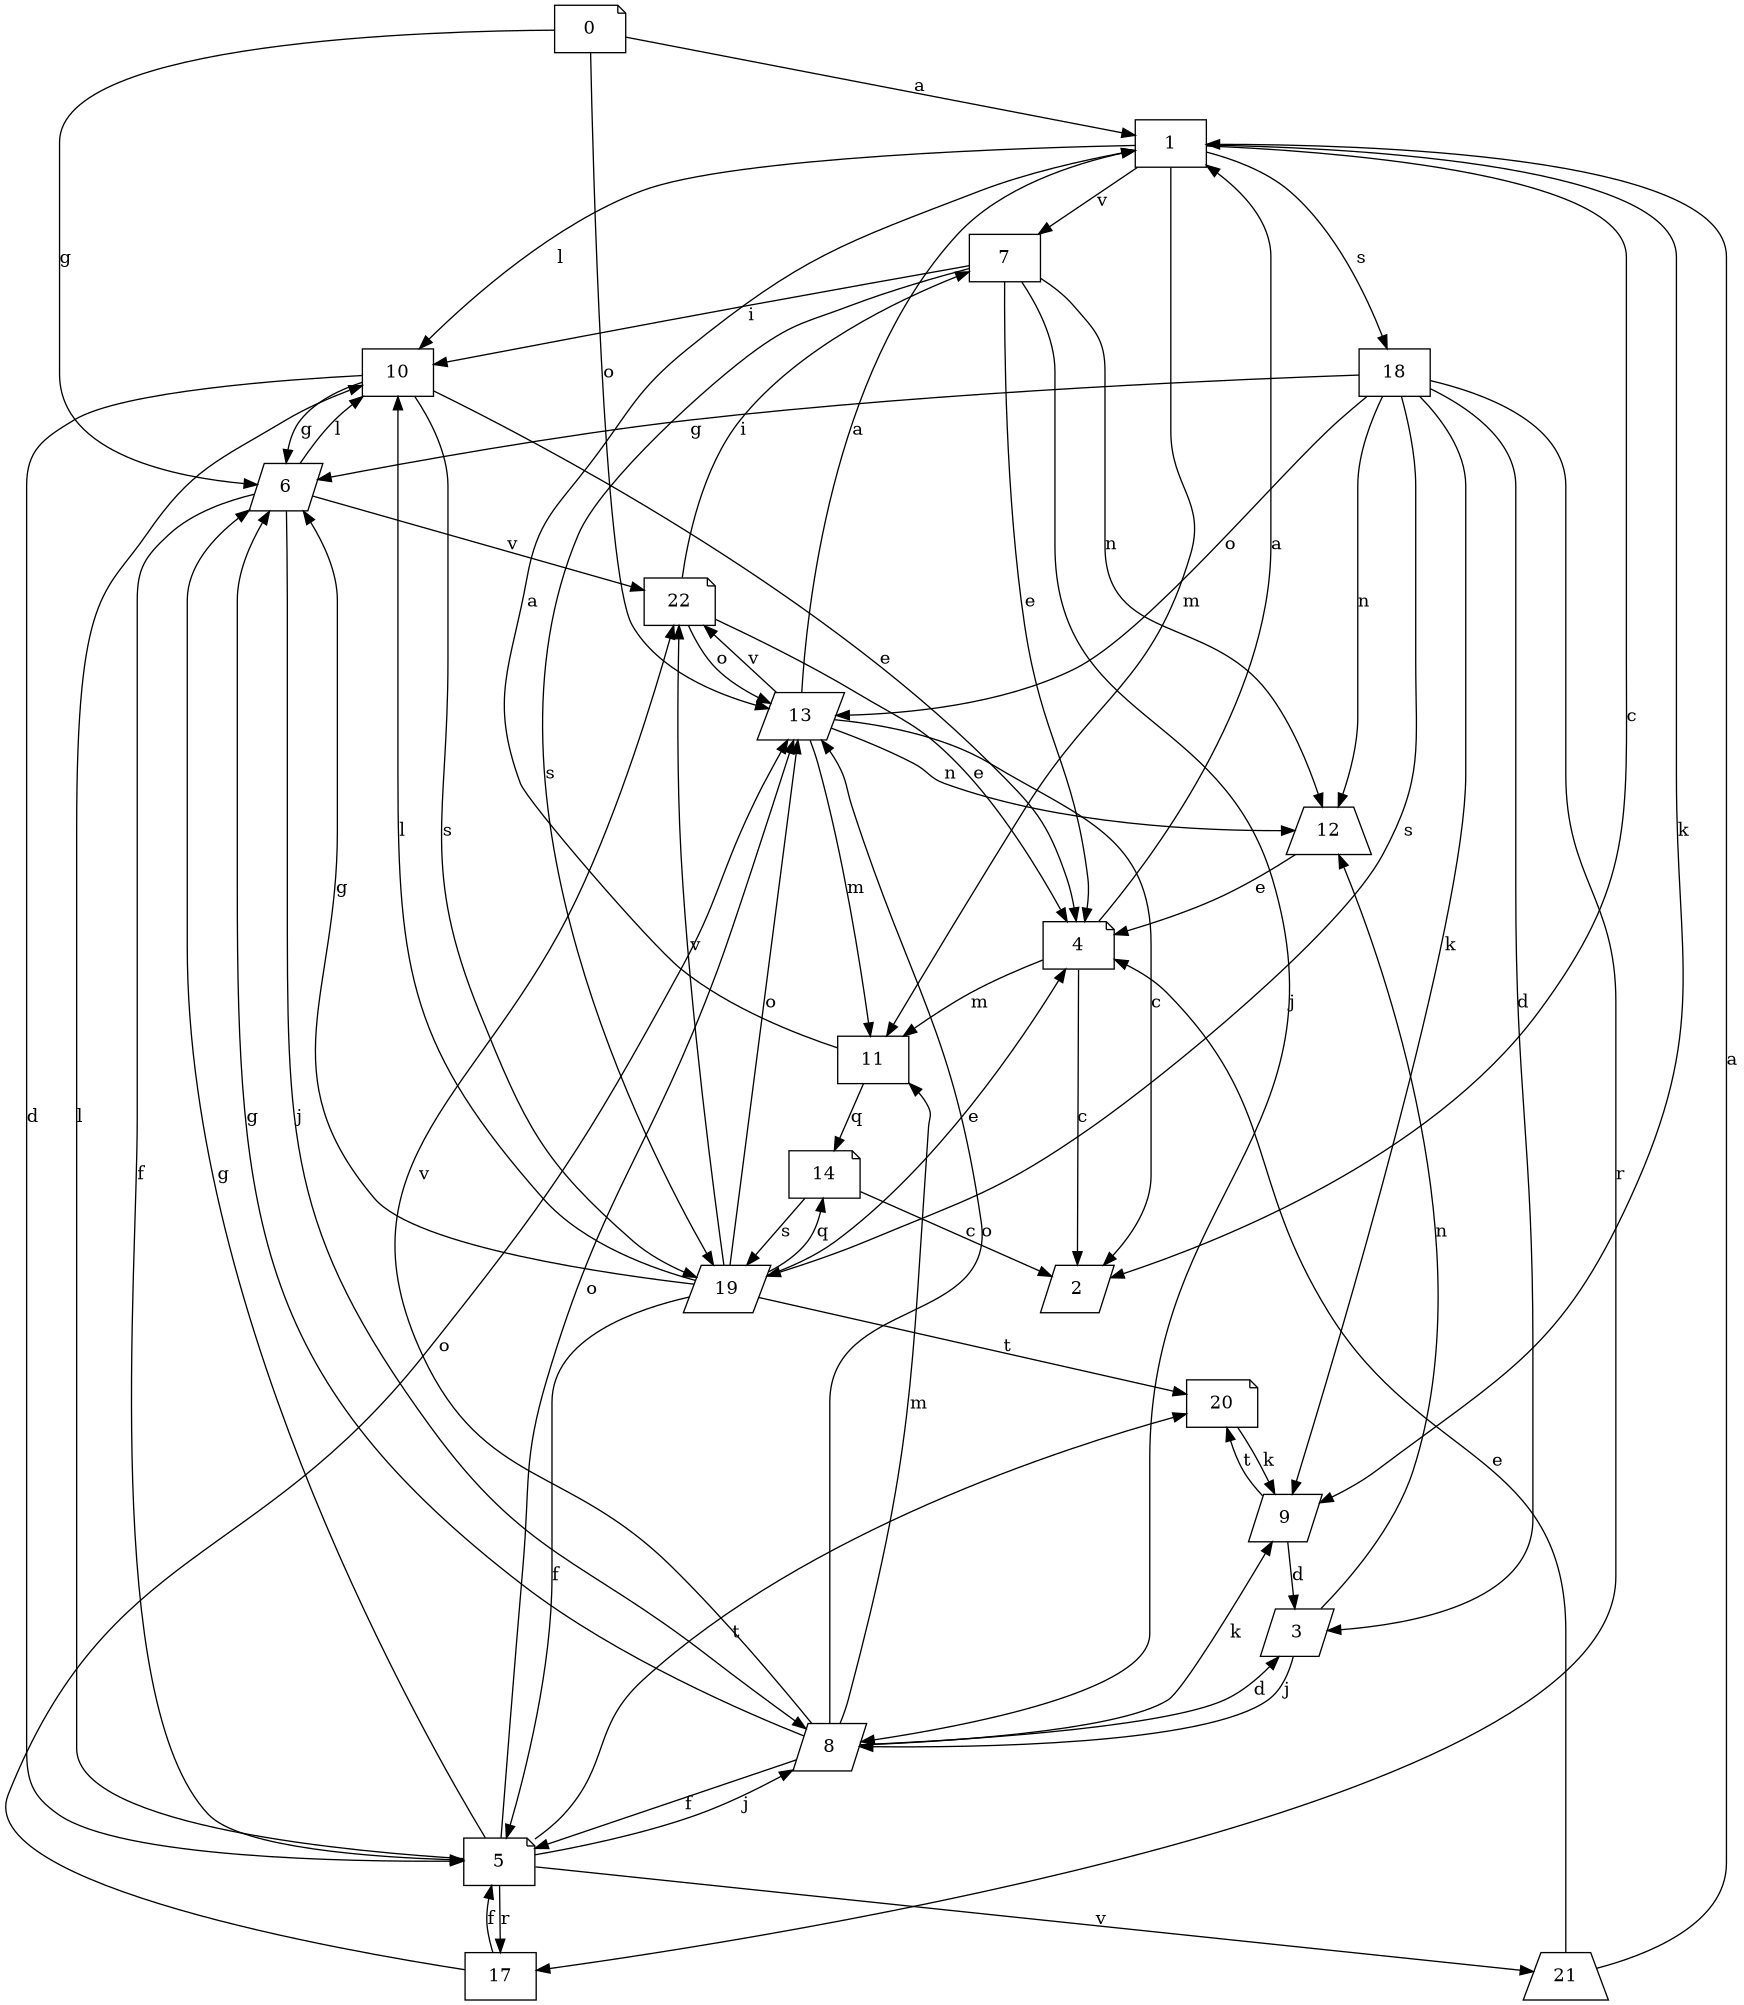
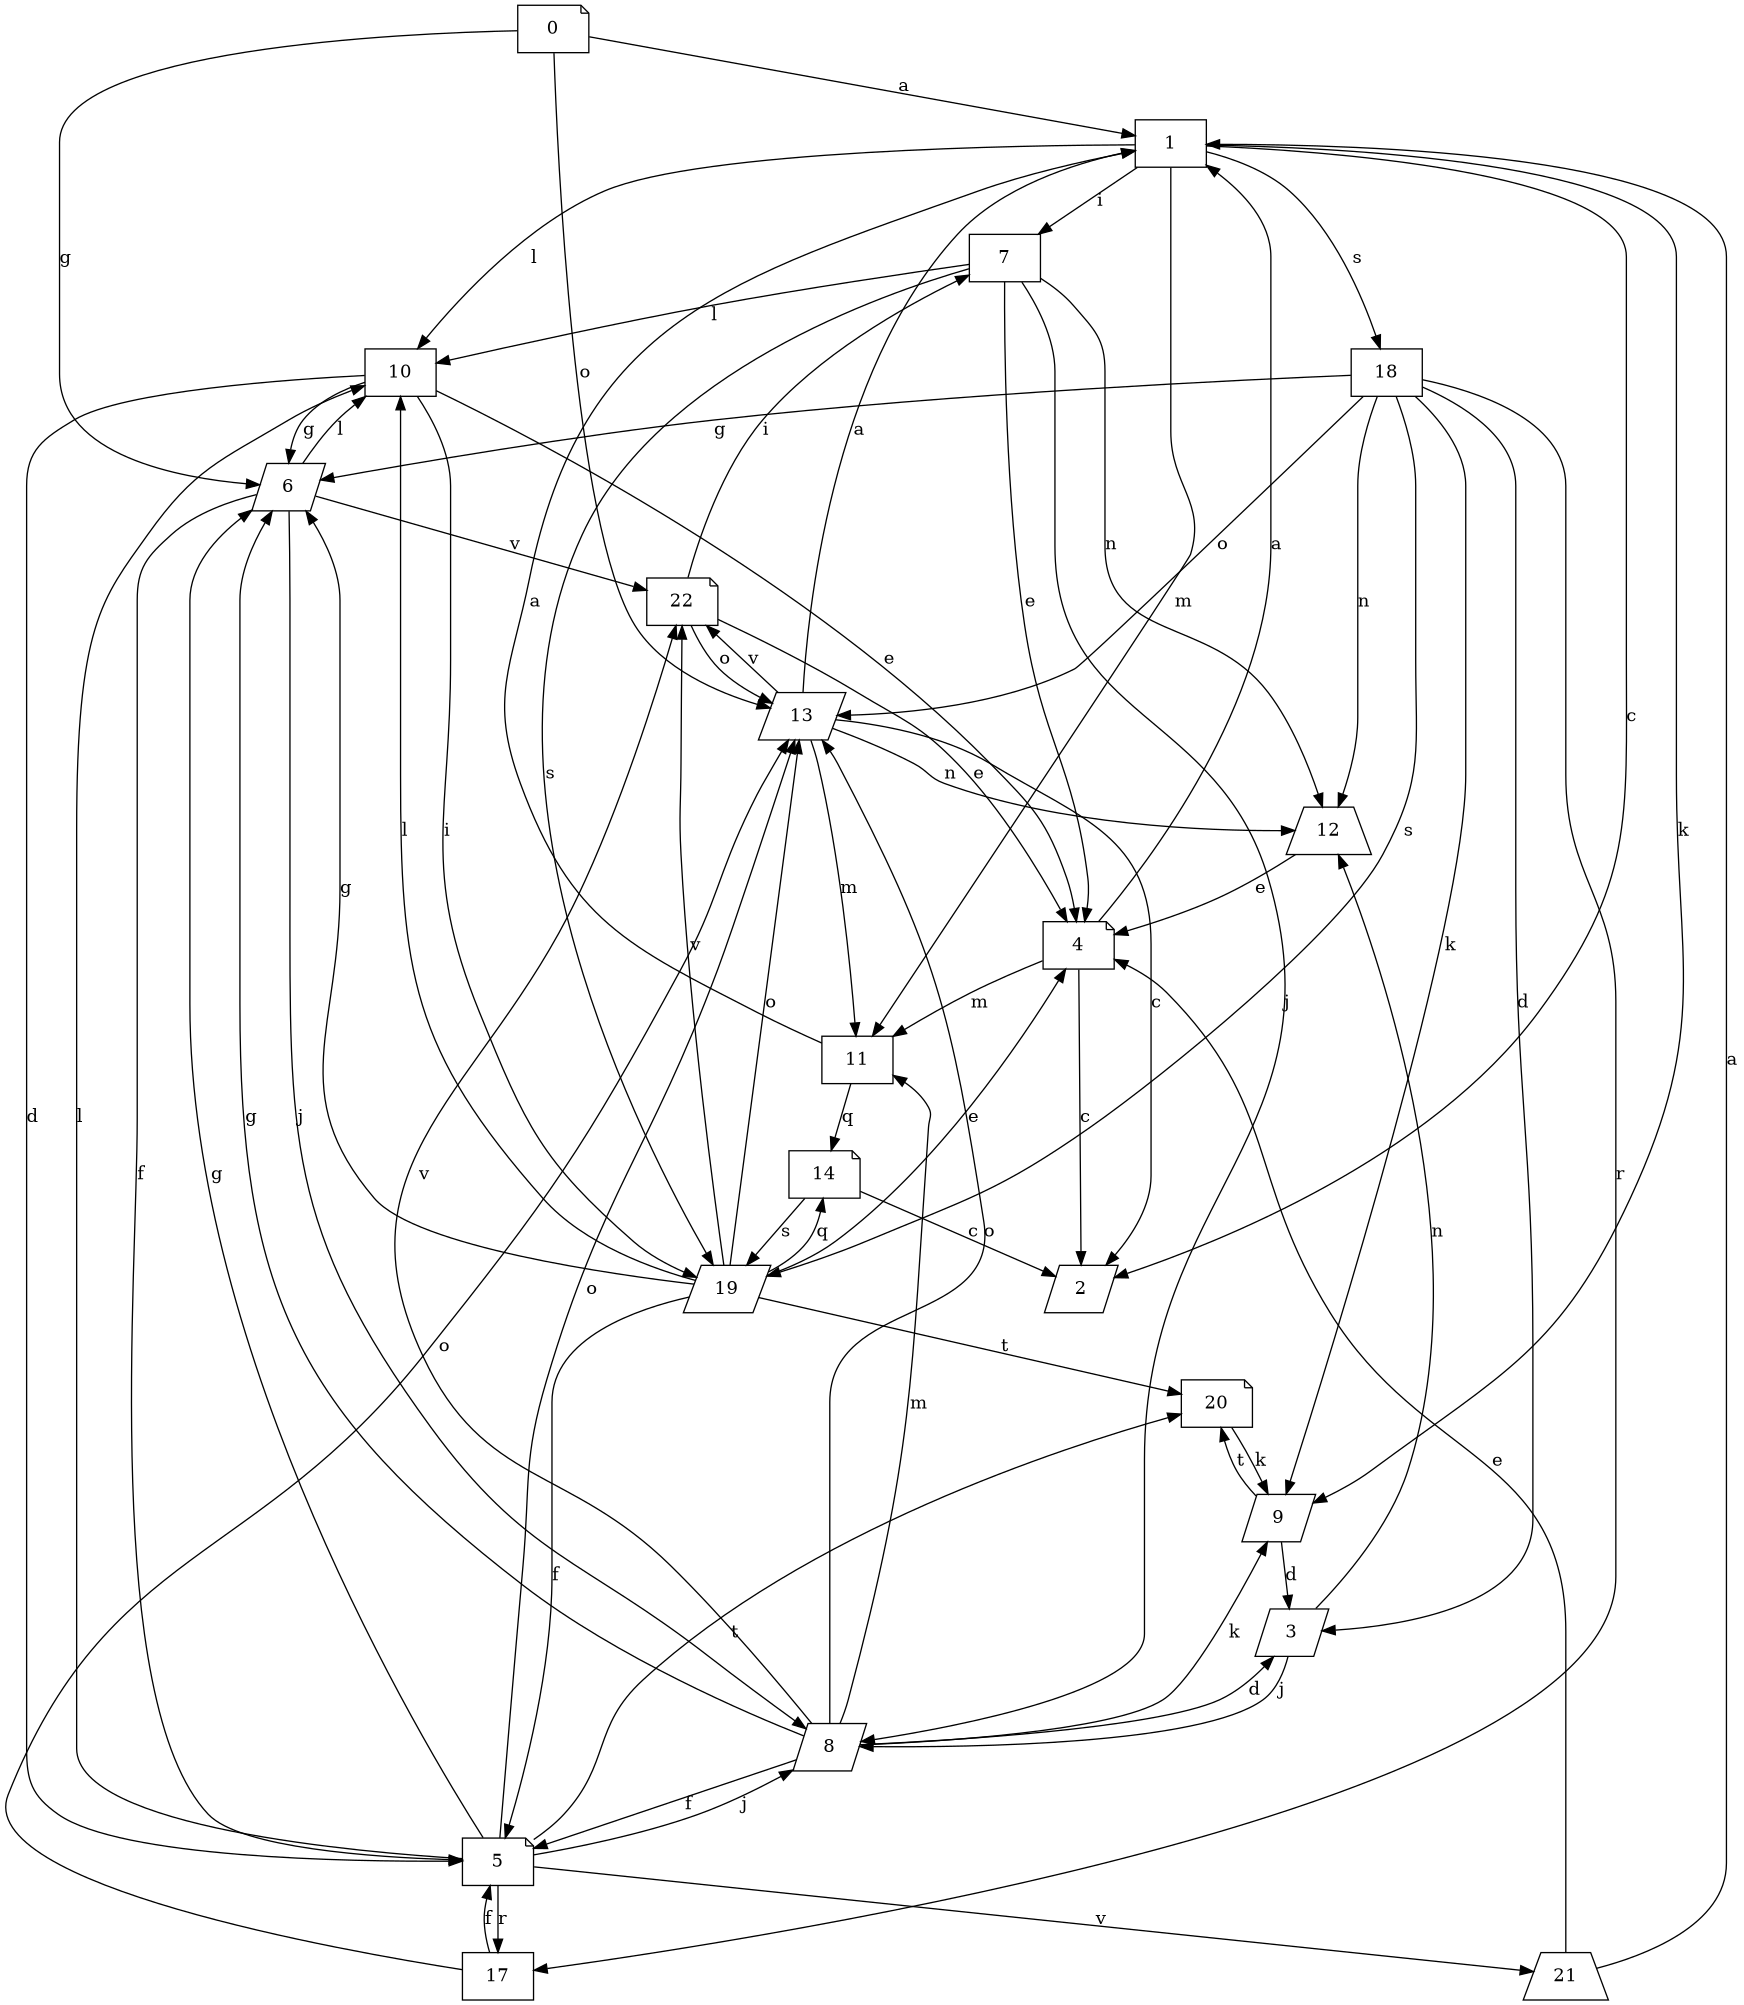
(1103, 201) -> (1100, 201)
(751, 315) -> (715, 315)
(448, 831) -> (447, 831)
